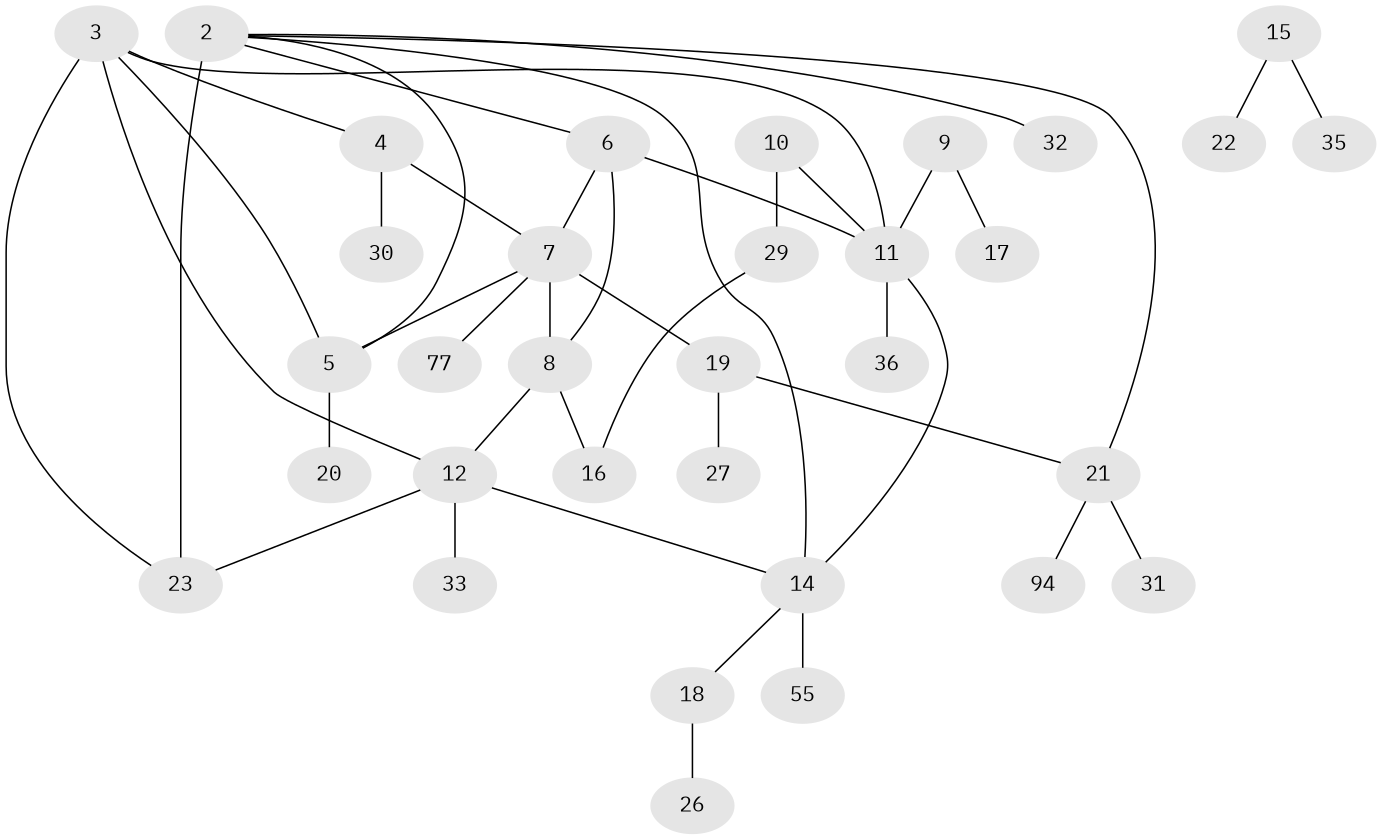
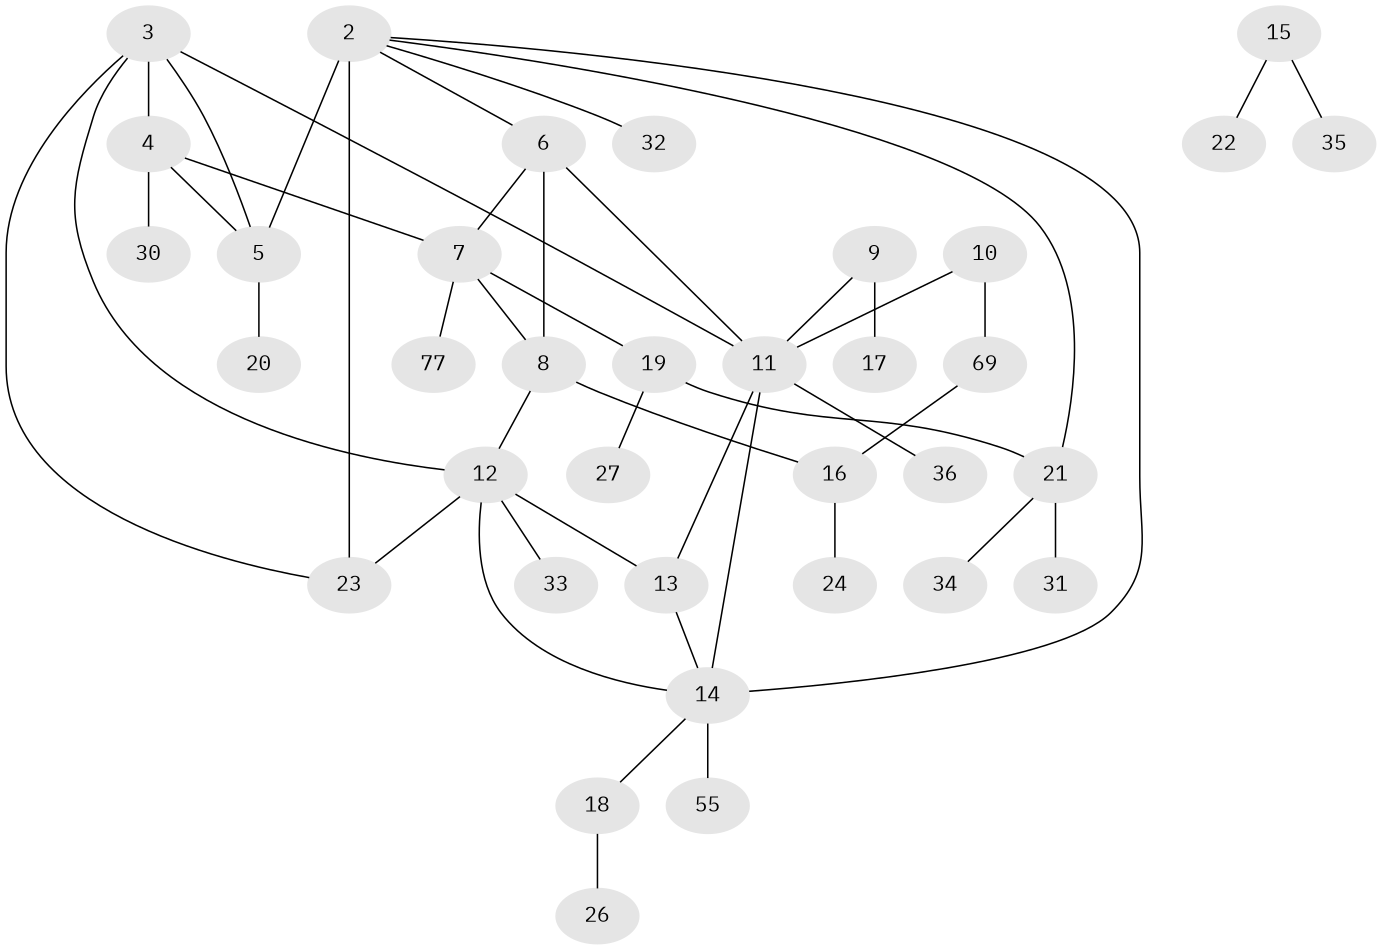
(777, 254) -> (985, 365)
(440, 309) -> (204, 199)
none -> (666, 585)
none -> (835, 585)
(1043, 585) -> (945, 585)
